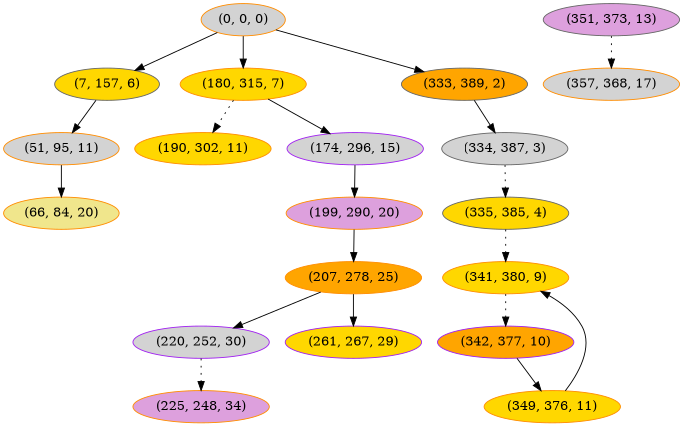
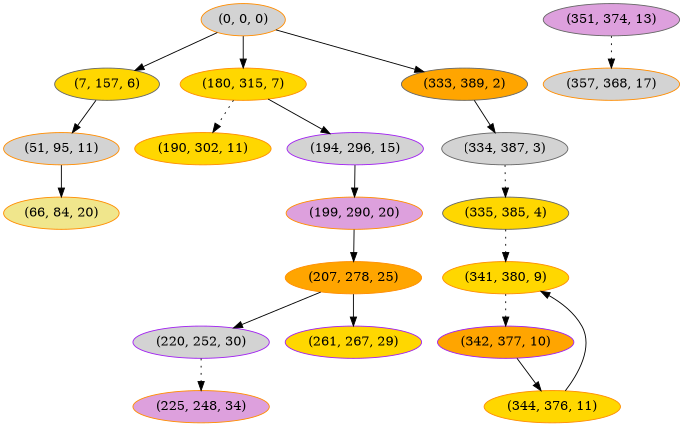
(611, 20) -> (611, 20)
(355, 149) -> (355, 149)
(552, 407) -> (552, 407)
